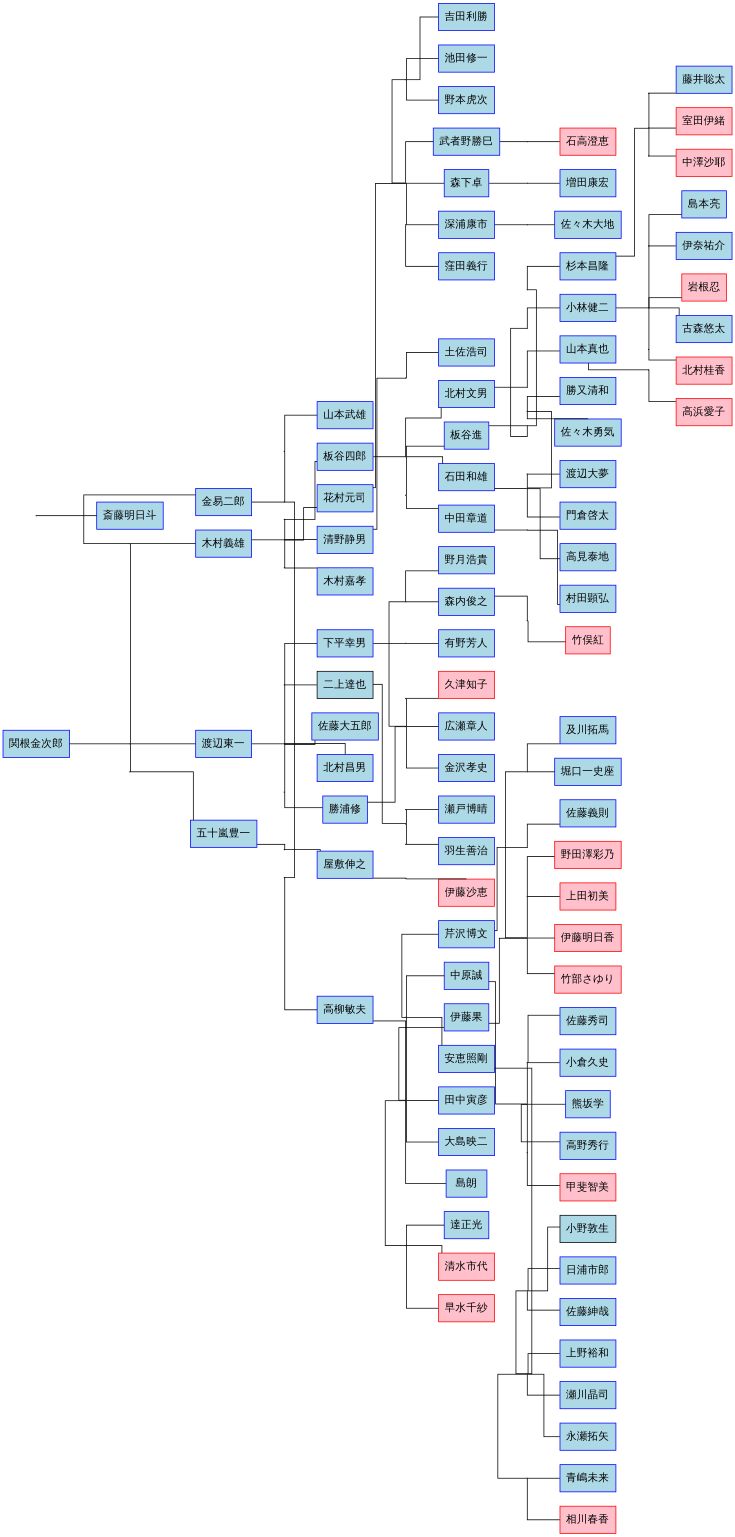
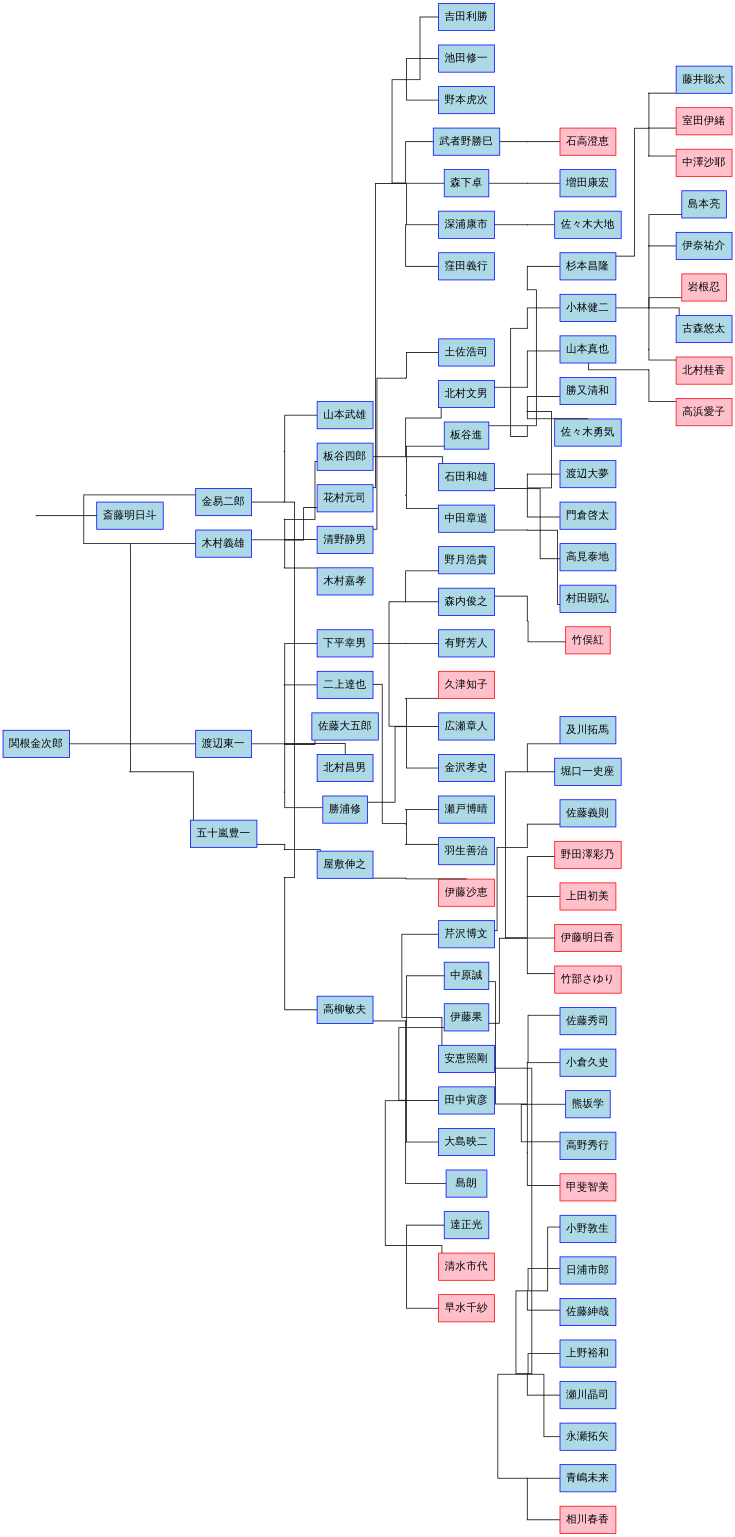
(345, 685) -> (345, 685)
(588, 1229) -> (588, 1229)
